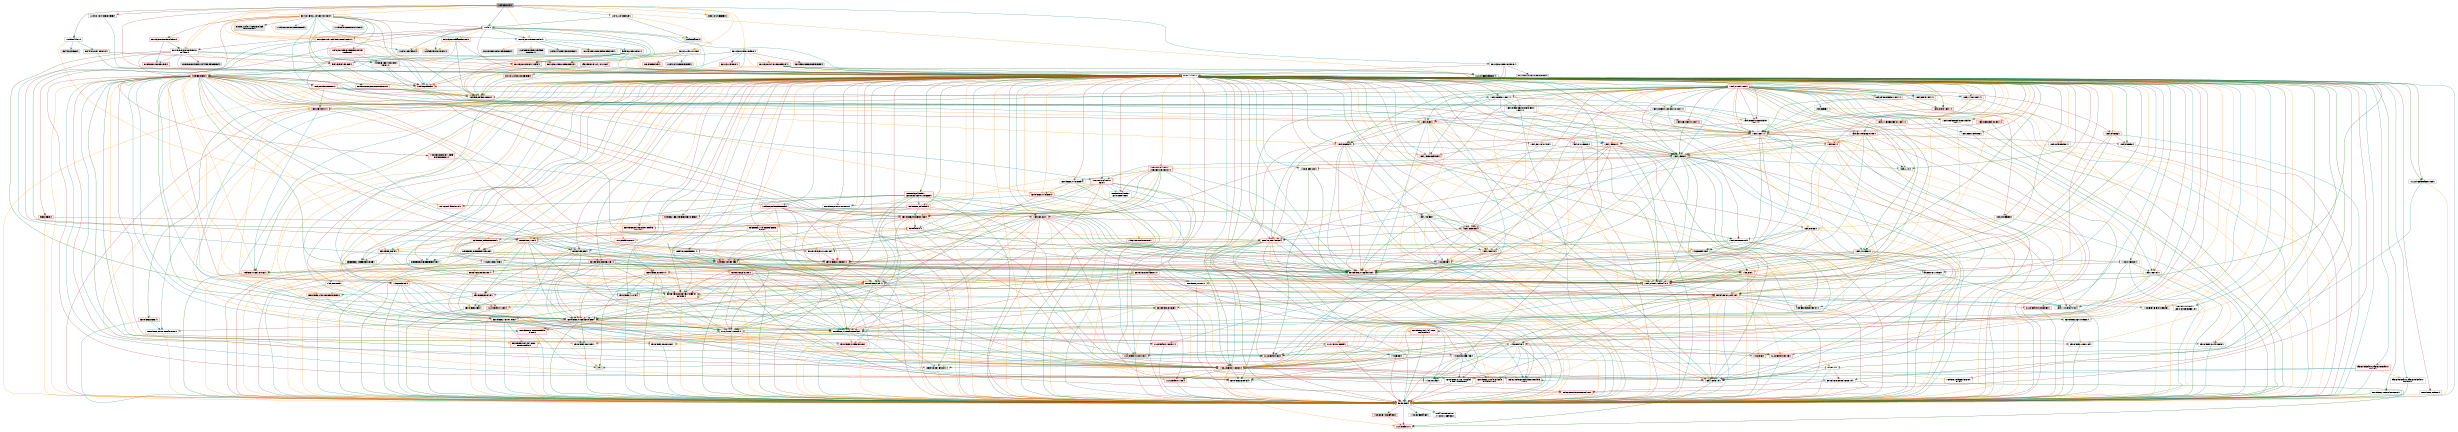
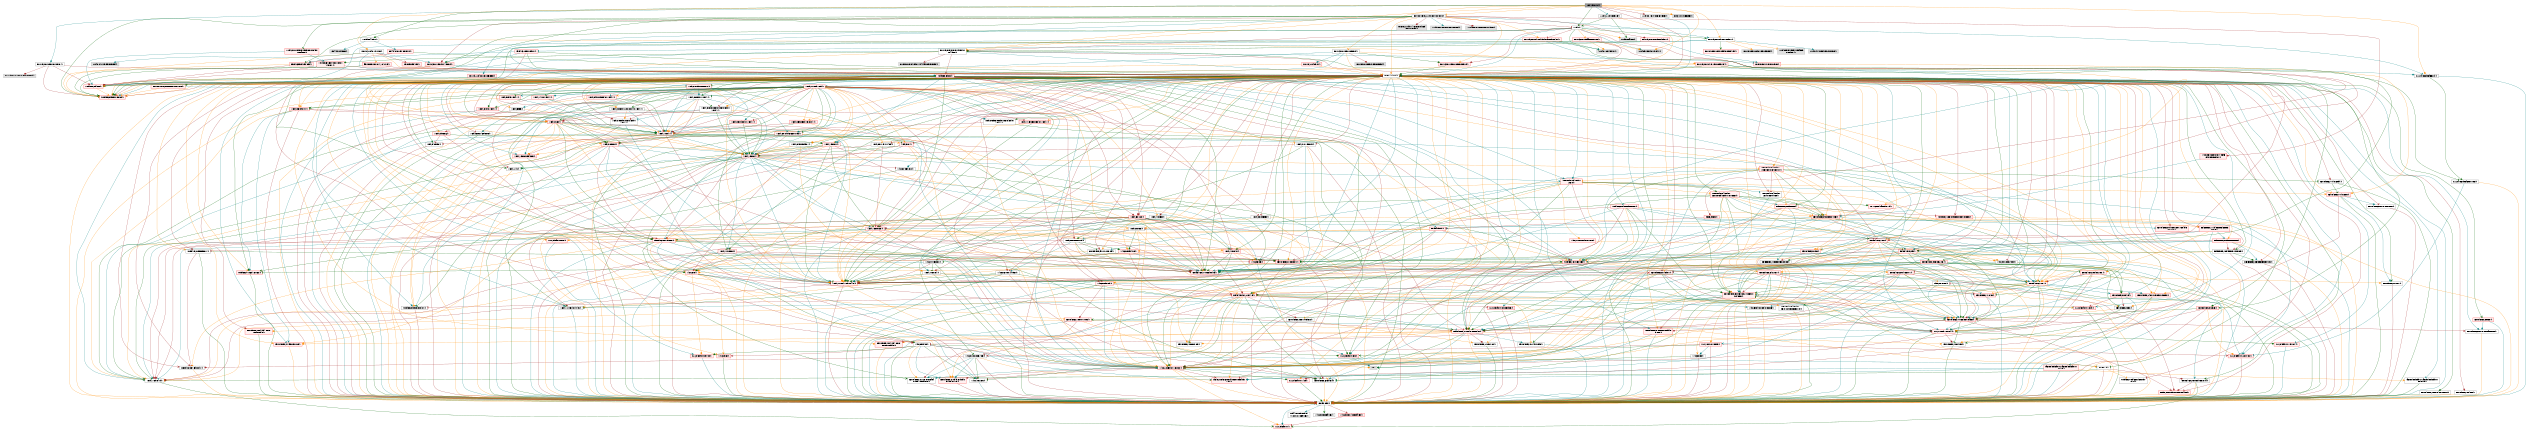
(1009, 402) -> (2343, 392)
